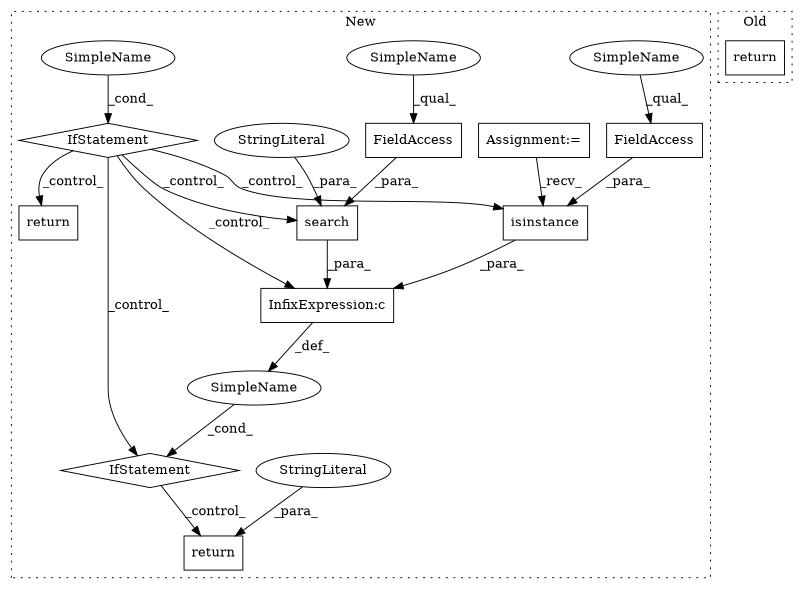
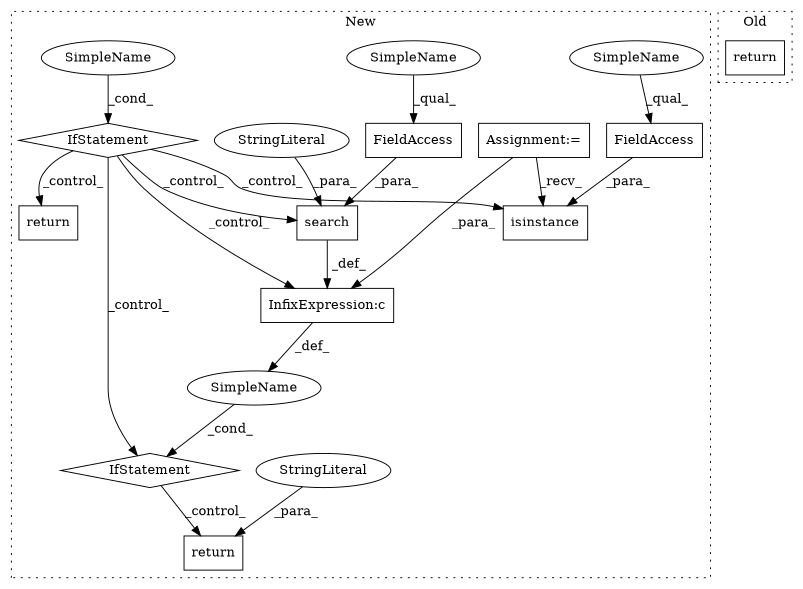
(349, 264) -> (349, 264)
(461, 266) -> (436, 219)
